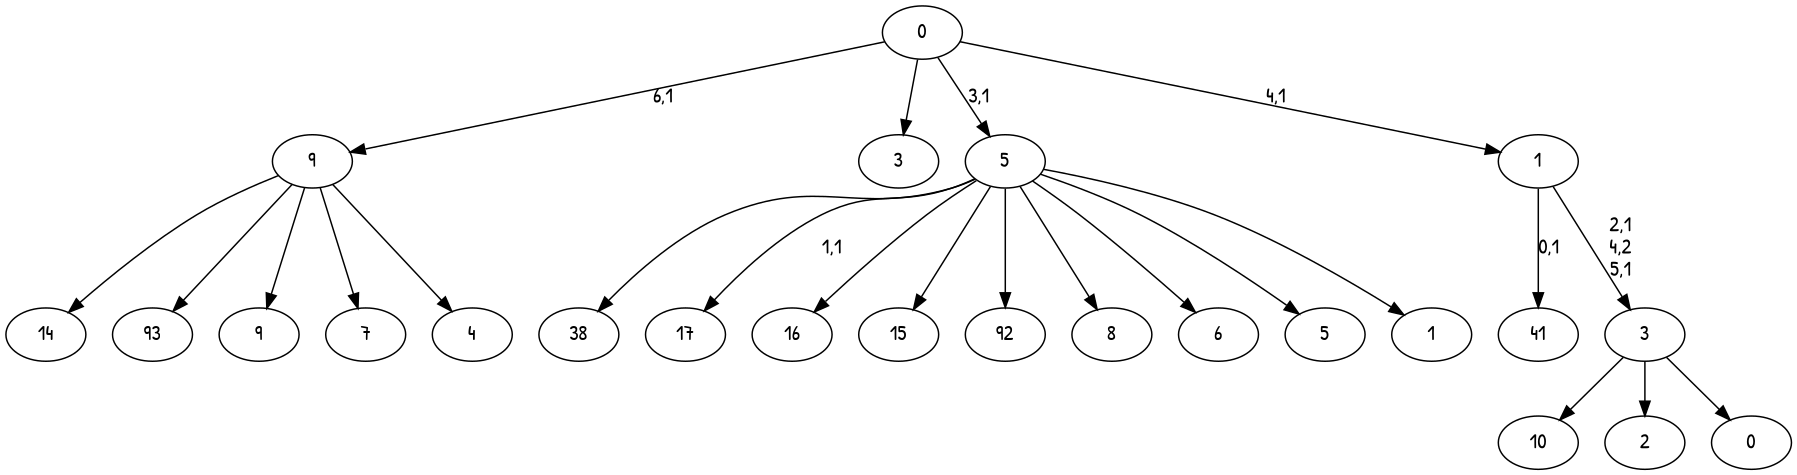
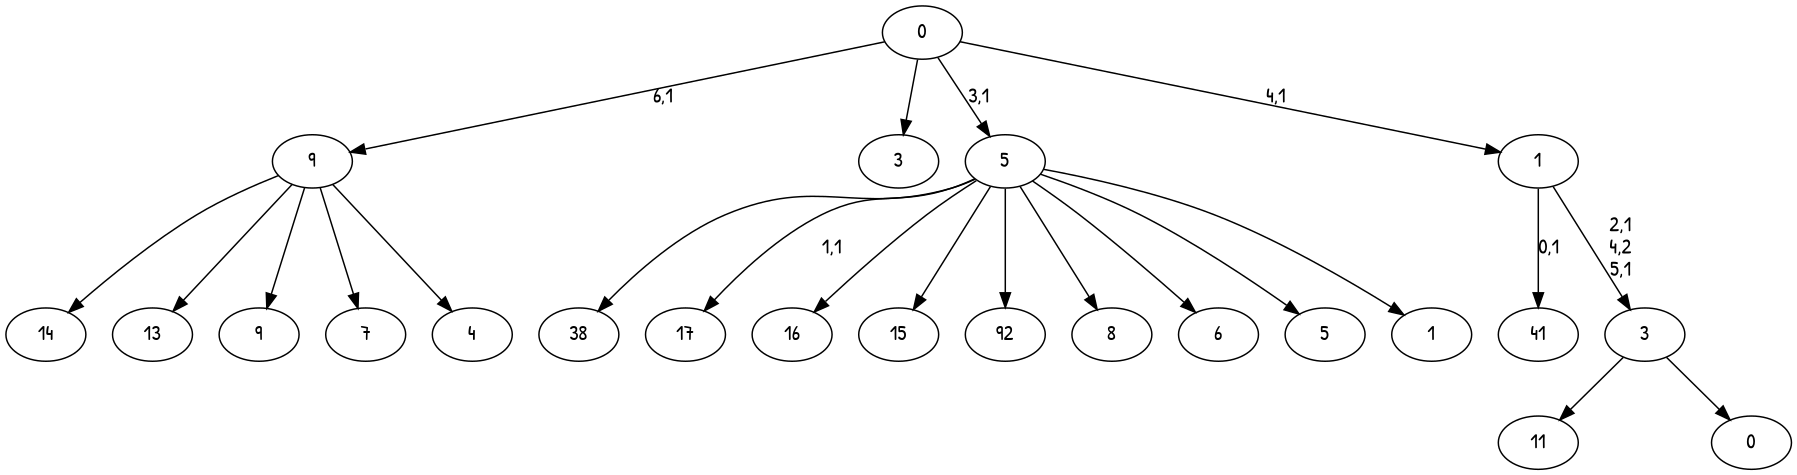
(152, 335) -> (152, 335)
(1538, 443) -> (1538, 443)
(1645, 443) -> none
